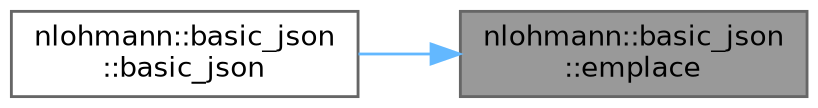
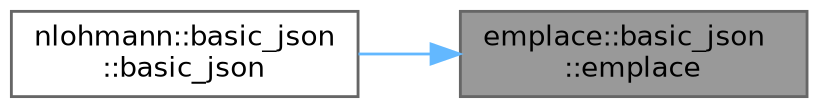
(634, 54) -> (634, 54)
